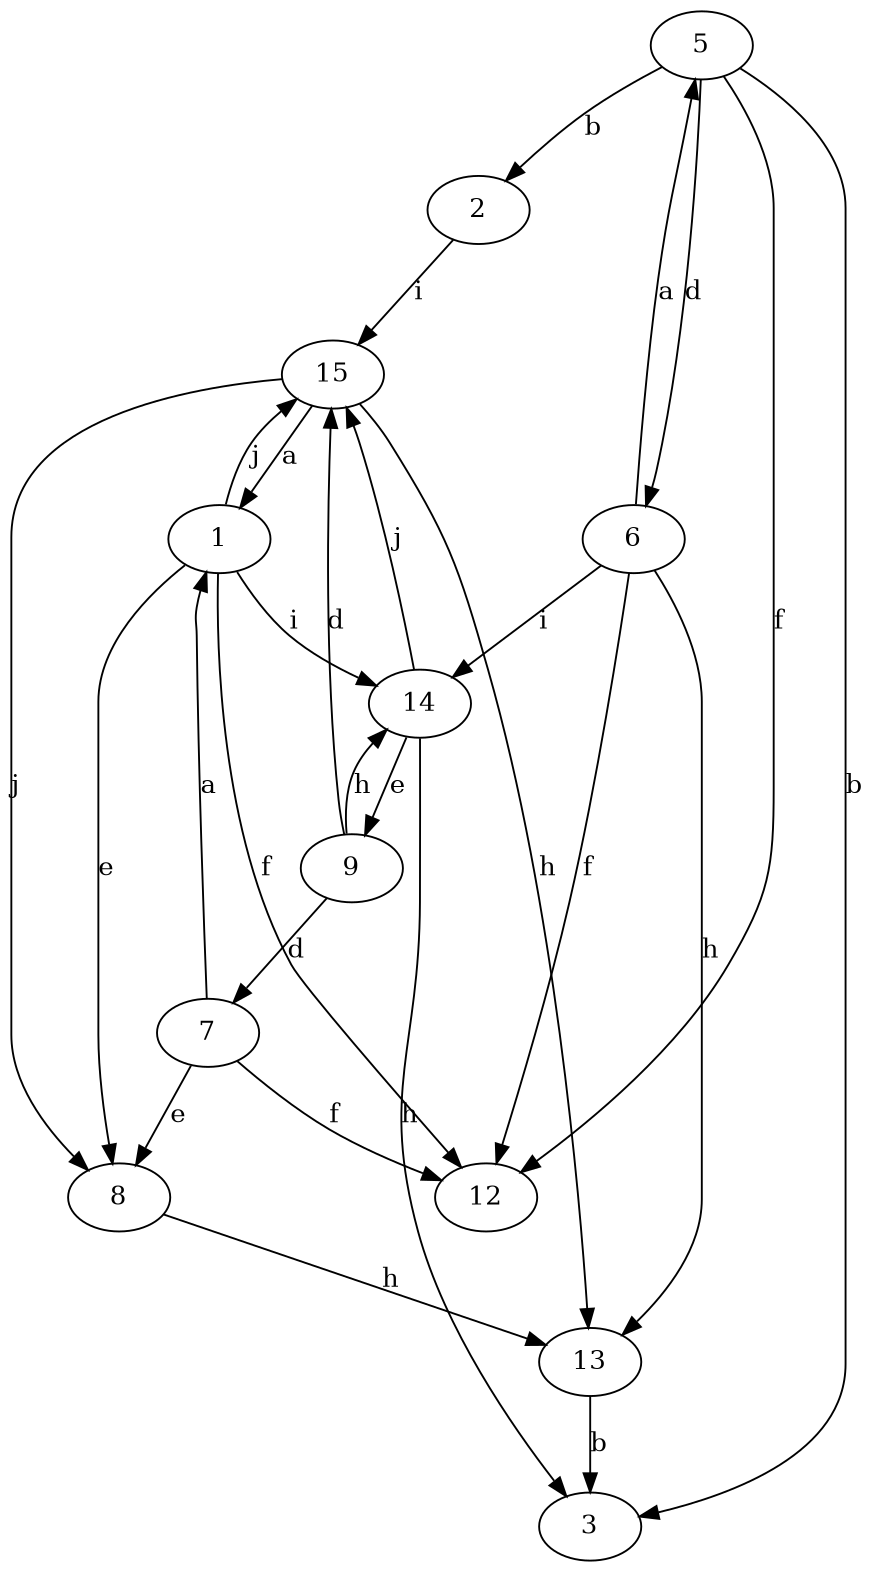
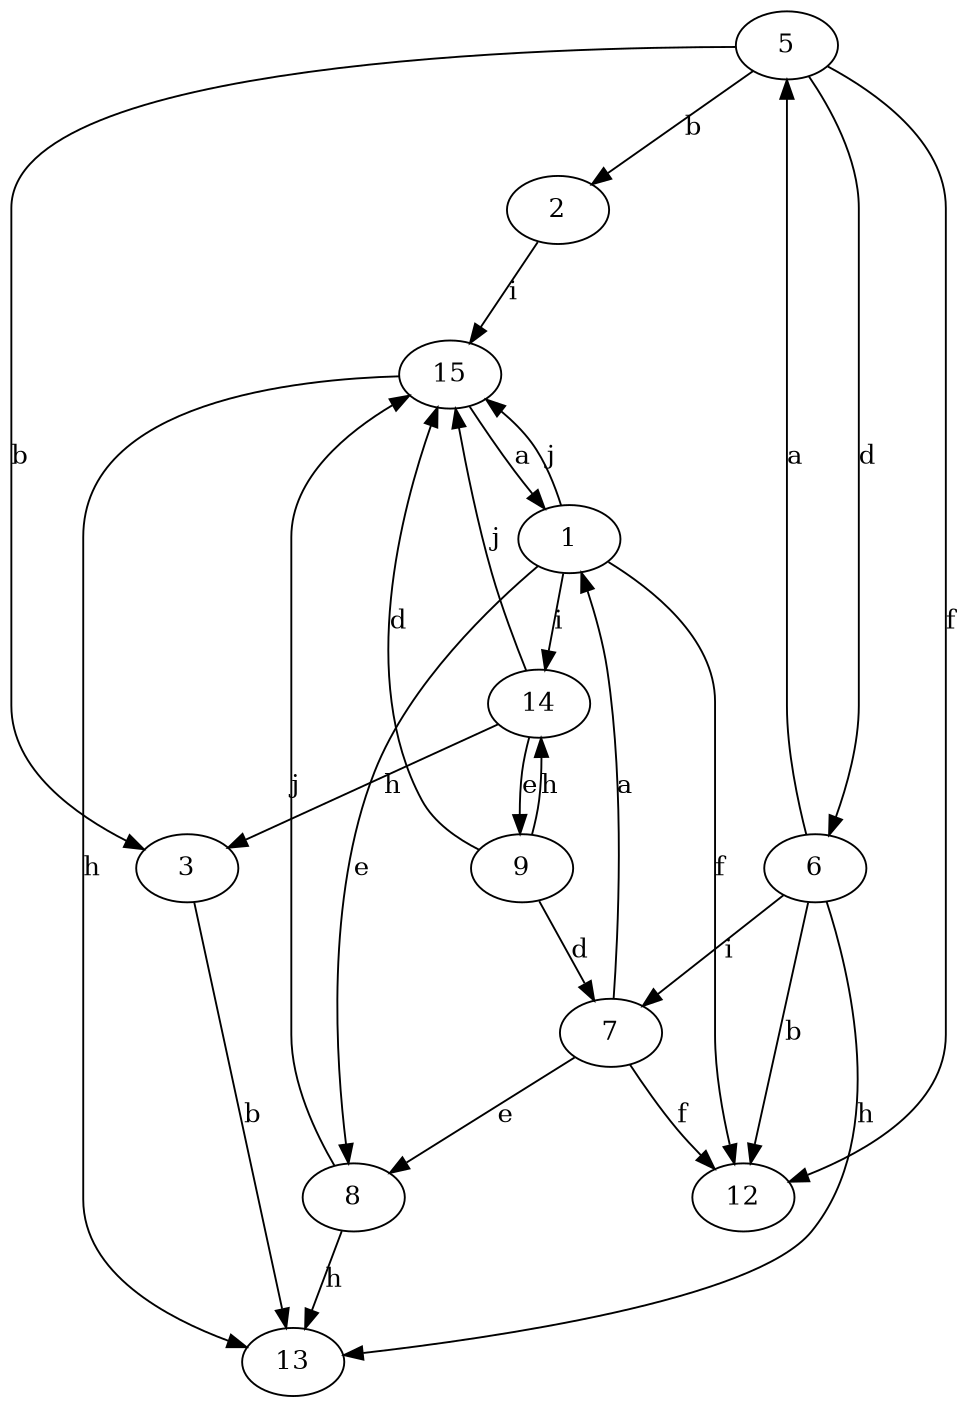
(535, 616) -> (727, 940)
(11, 685) -> (291, 769)
(588, 868) -> (794, 1033)
(590, 1435) -> (238, 1106)
